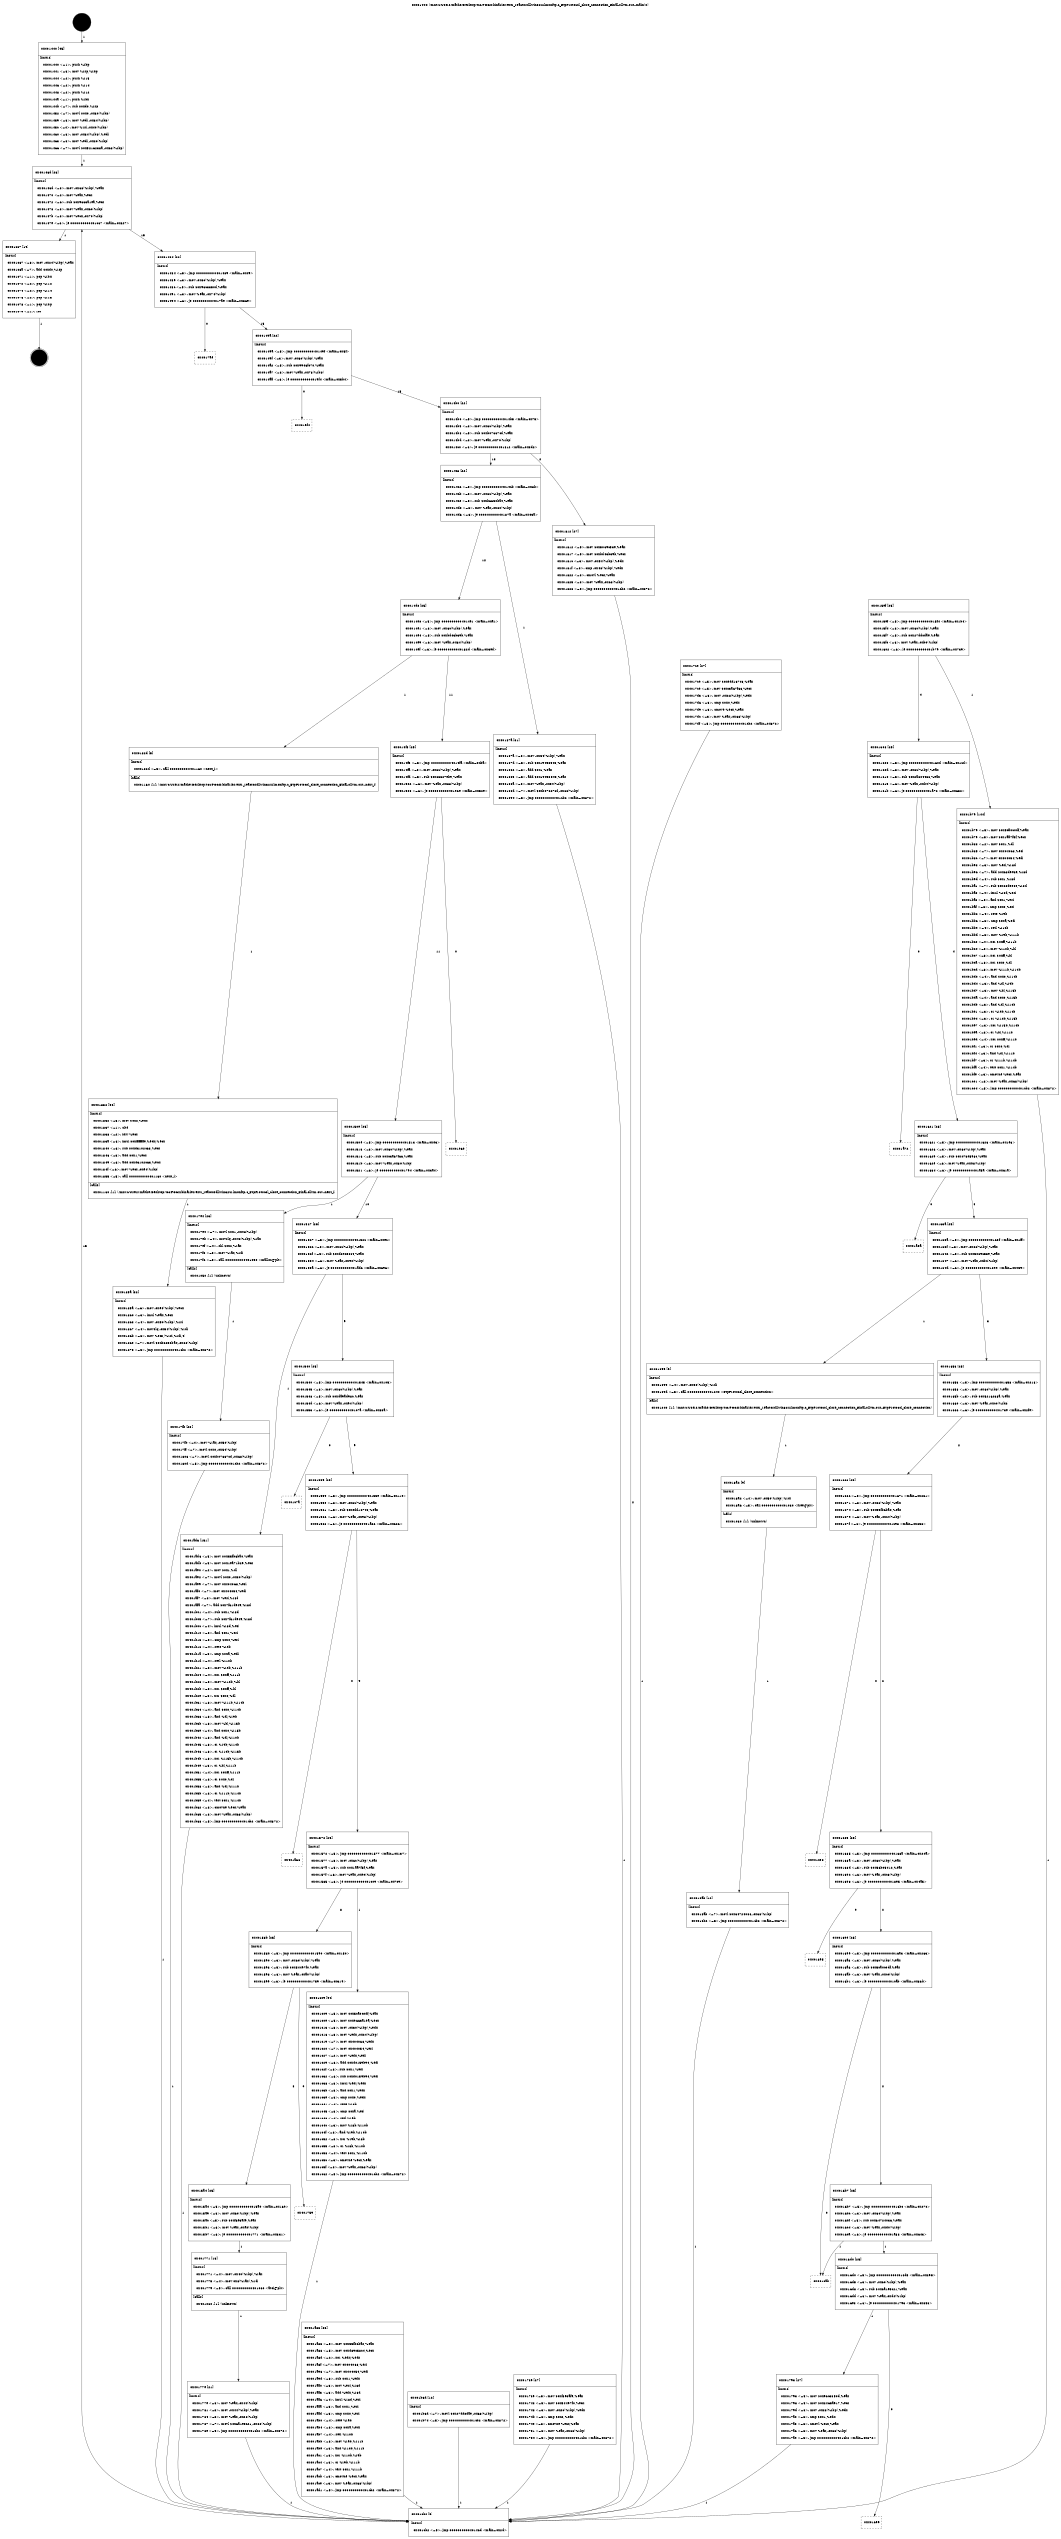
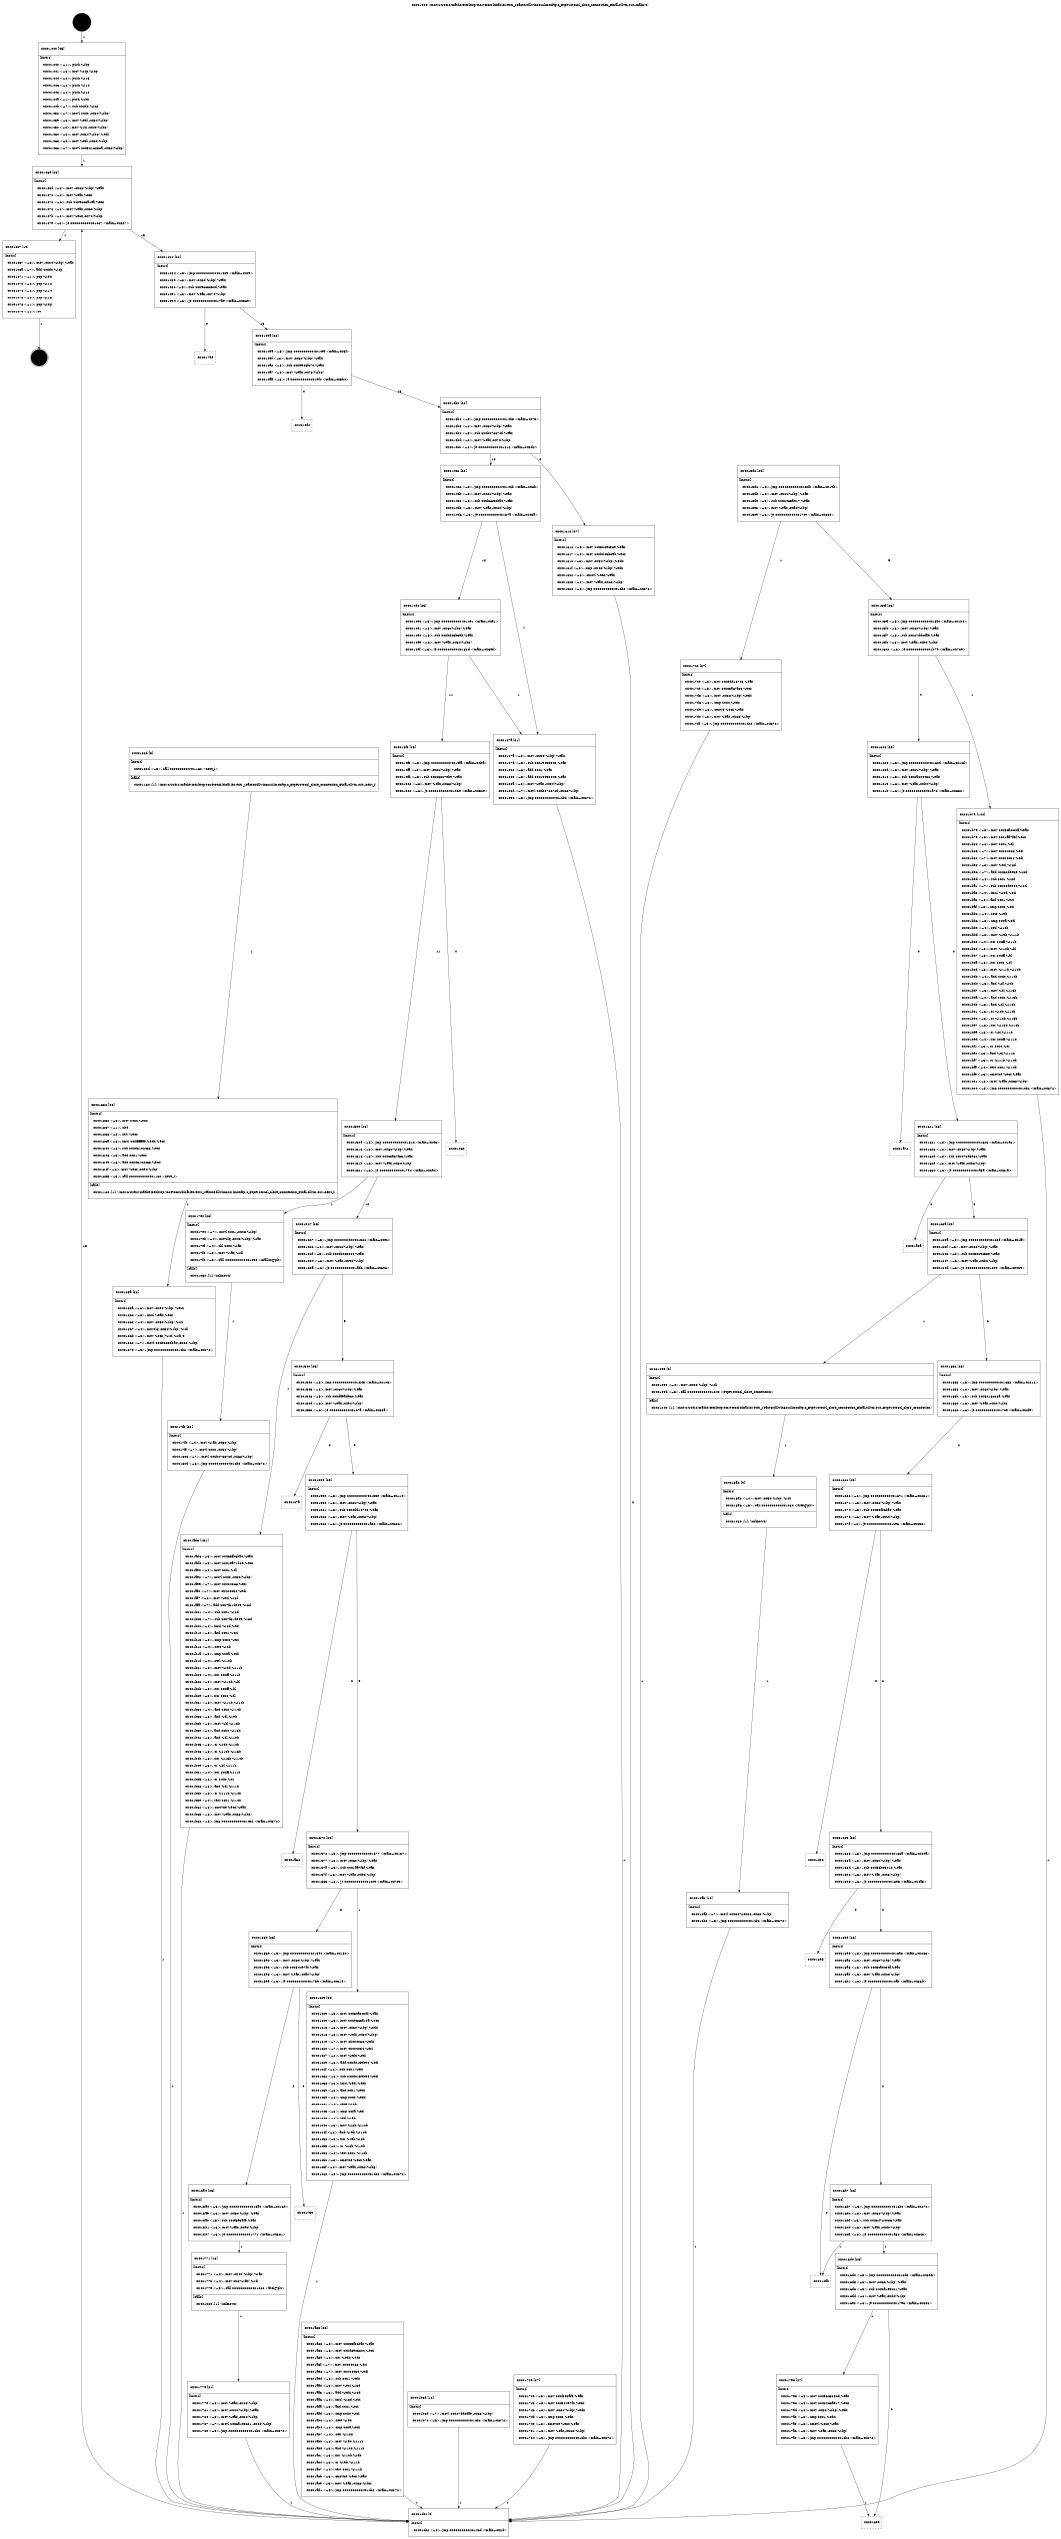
none -> (789, 493)
(349, 701) -> (495, 694)
(660, 2512) -> (854, 2479)
